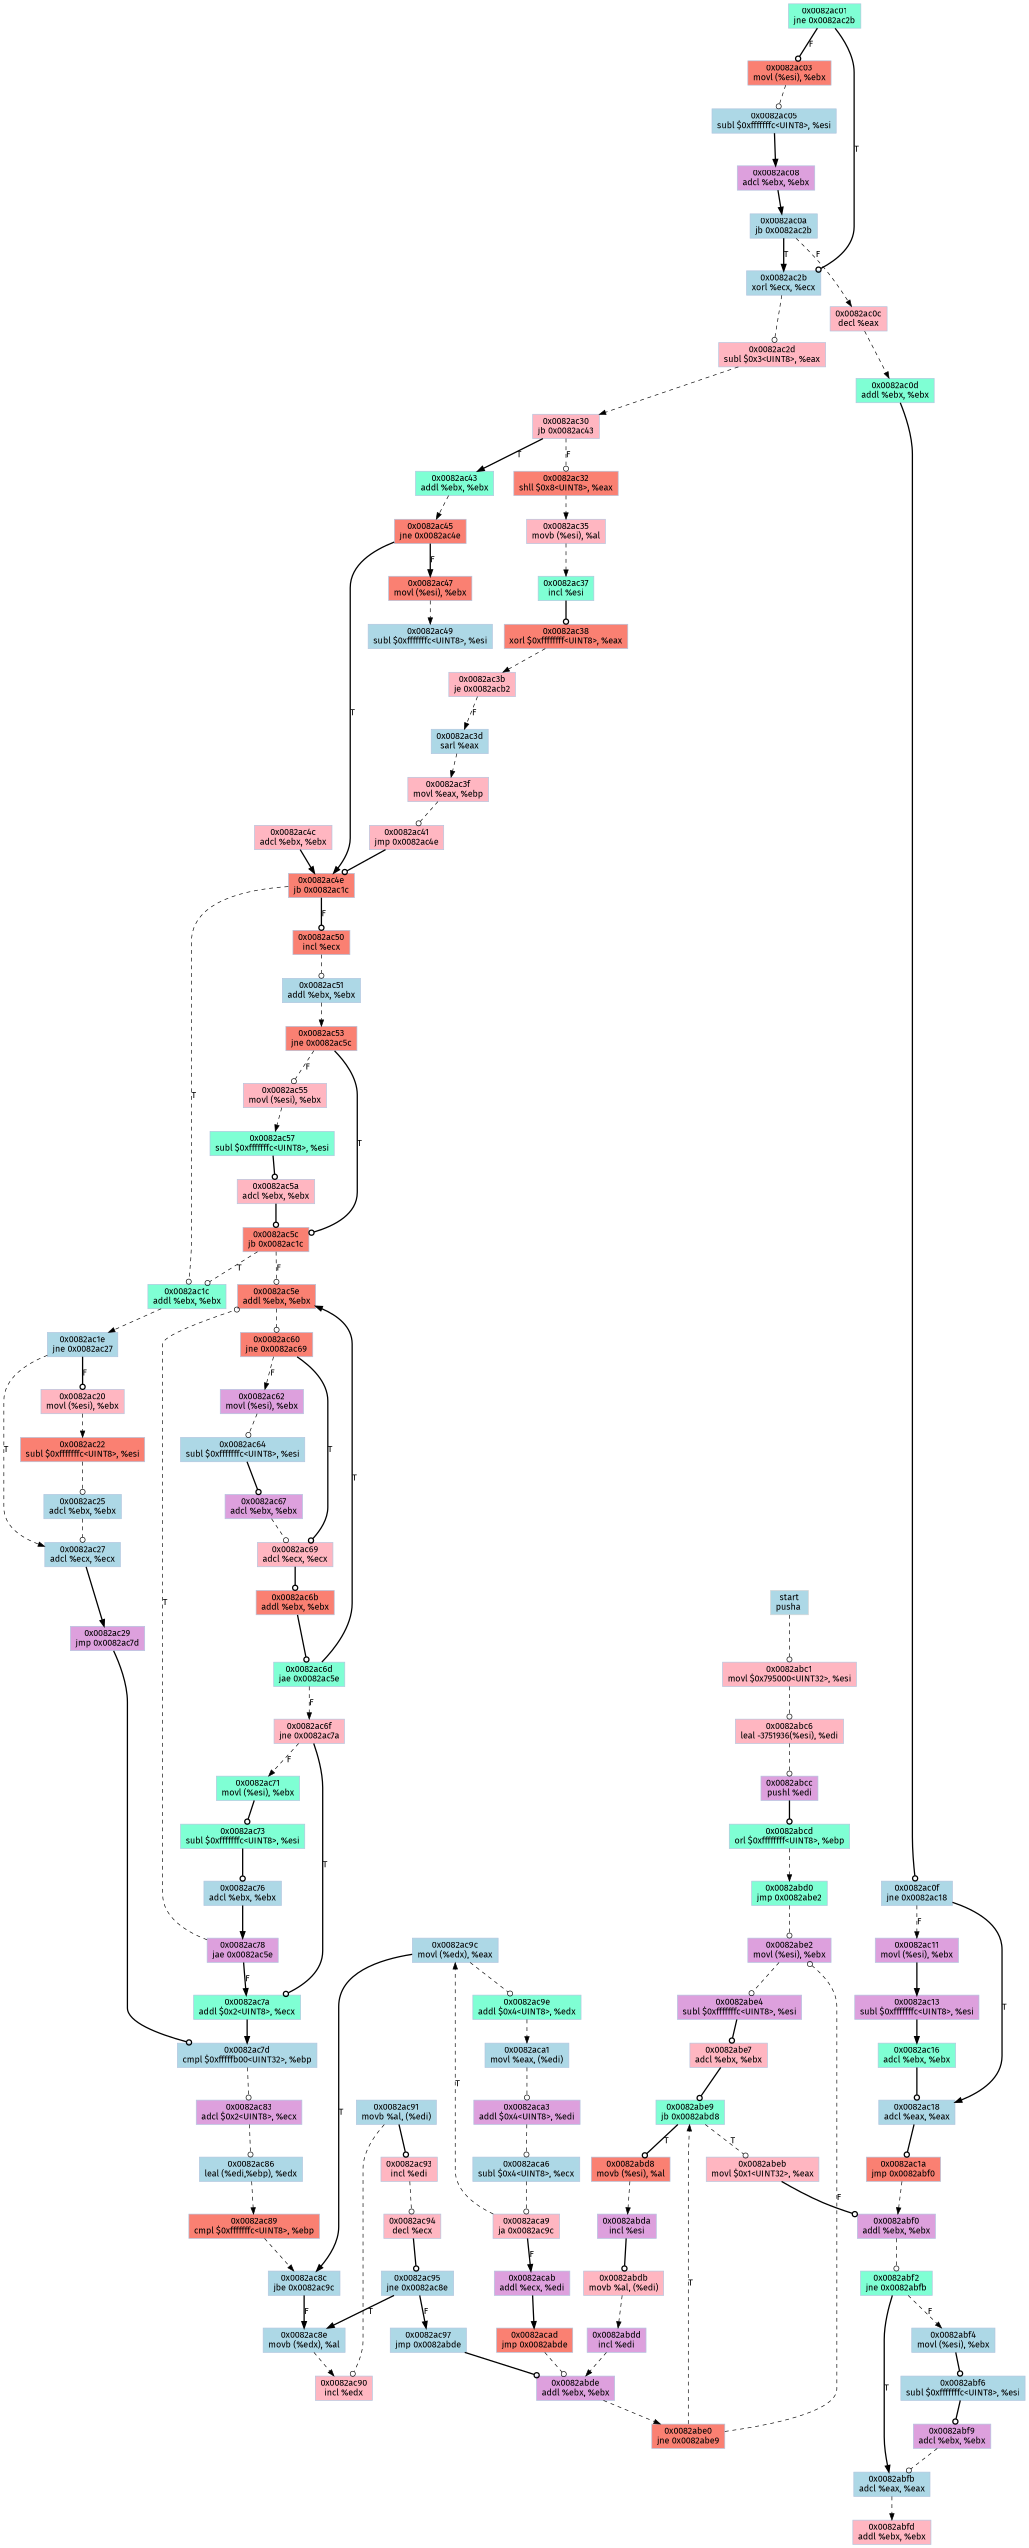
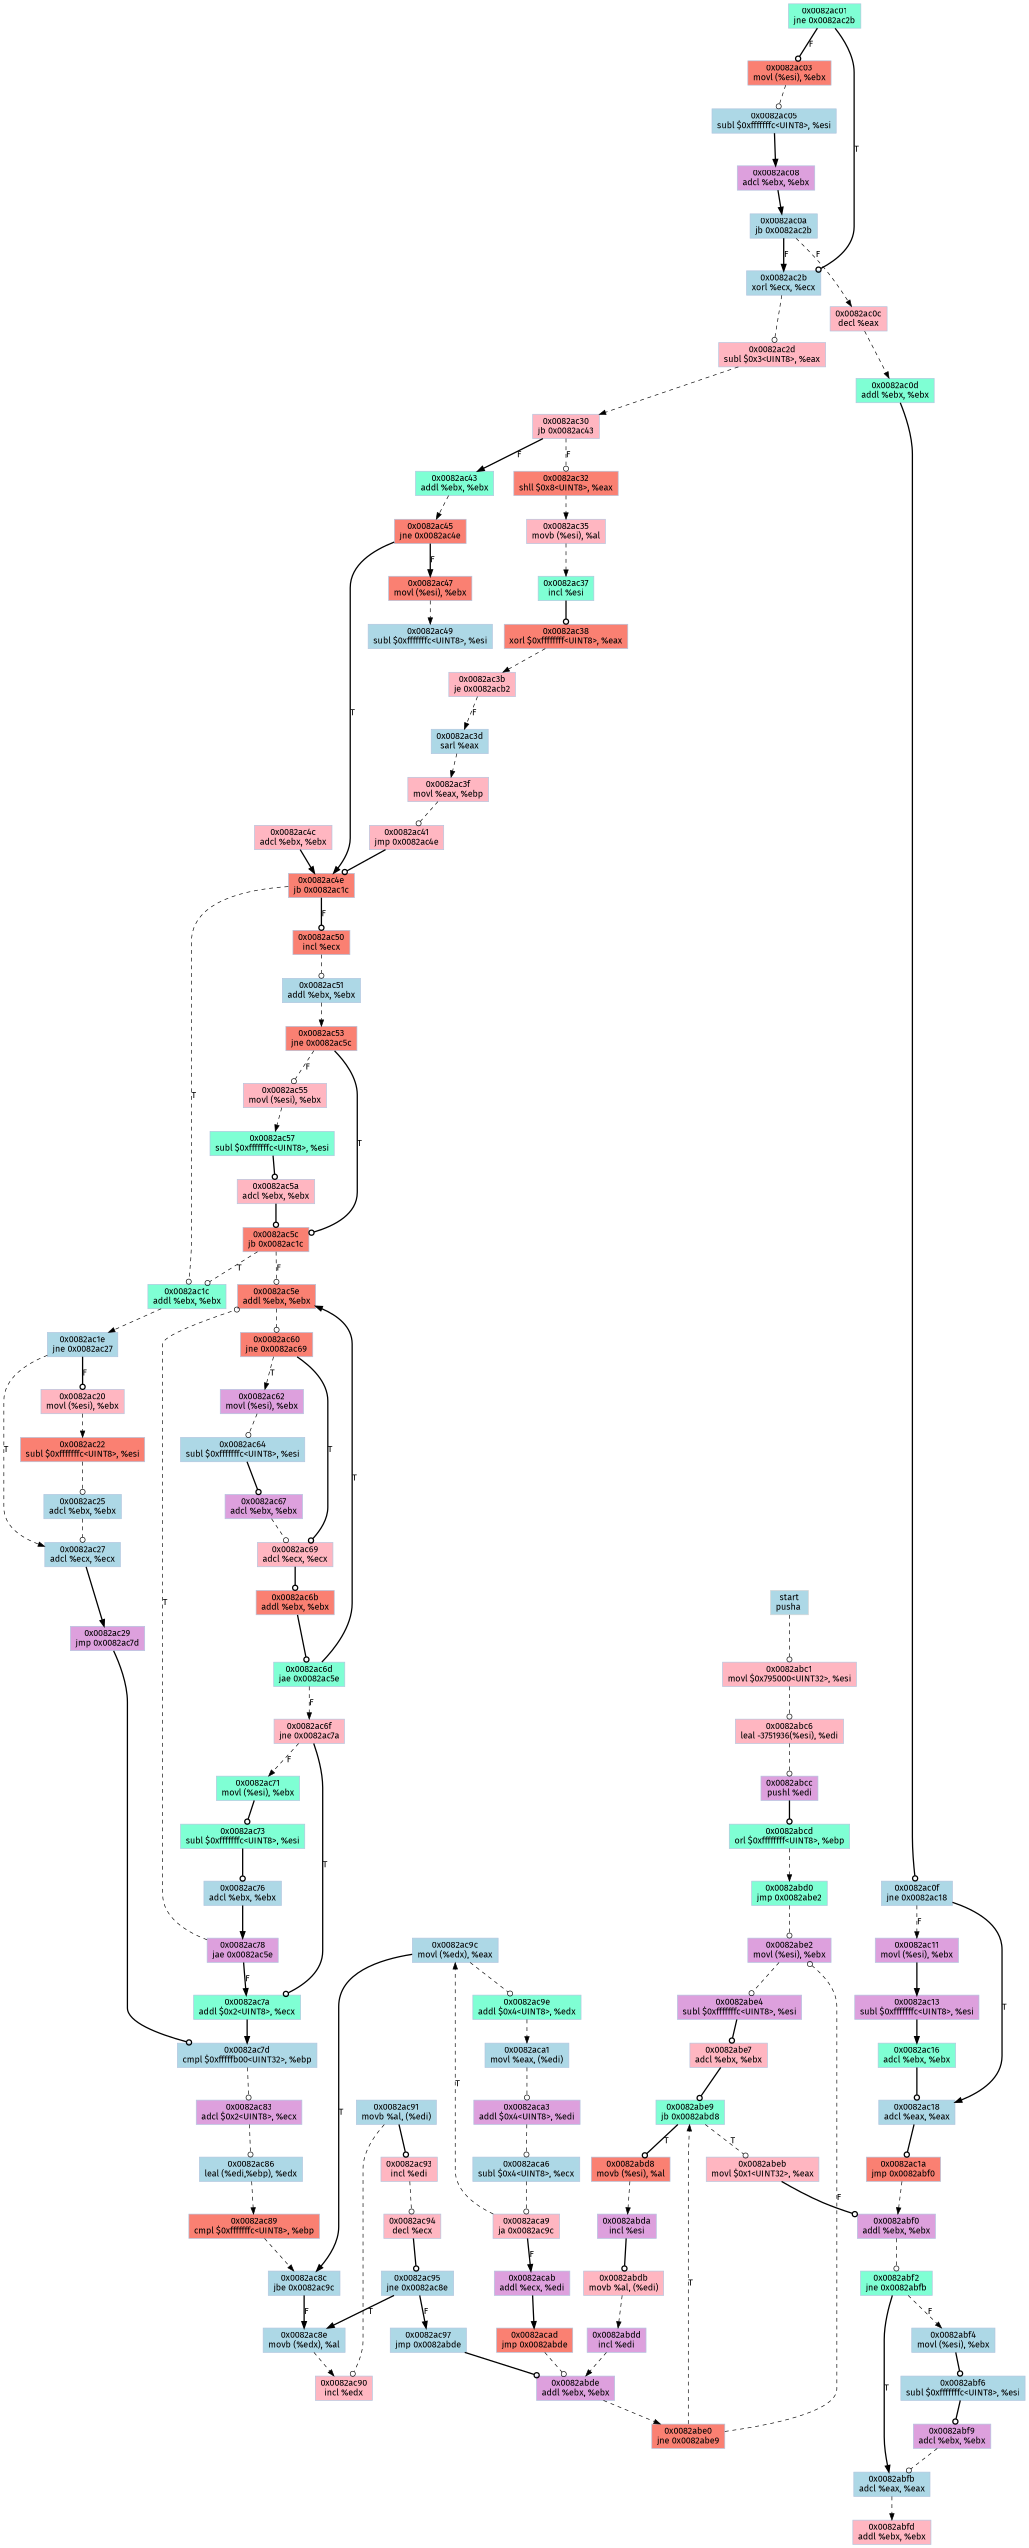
(786, 255) -> (786, 255)
(519, 455) -> (519, 455)
(272, 1373) -> (272, 1373)
